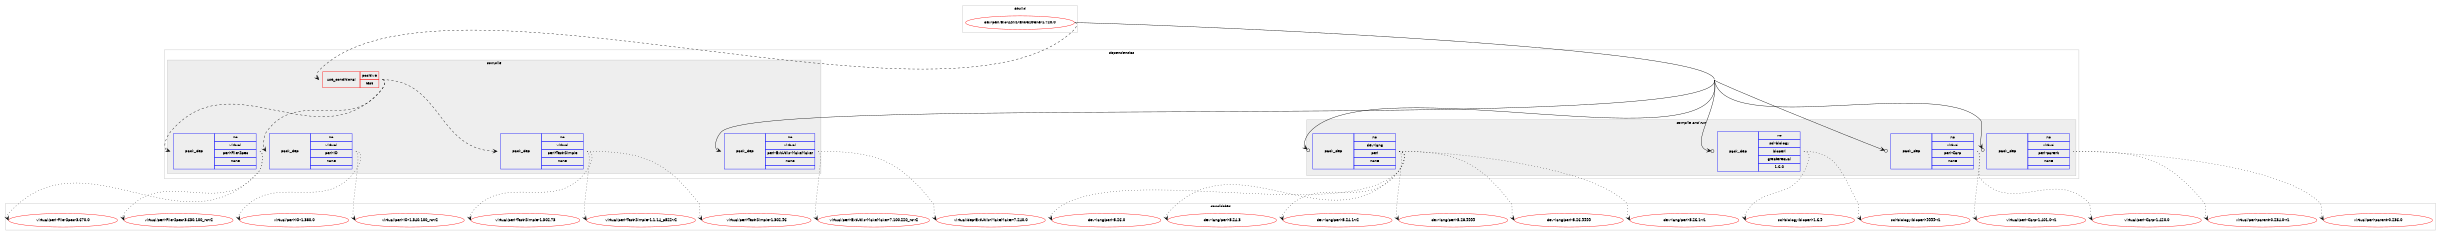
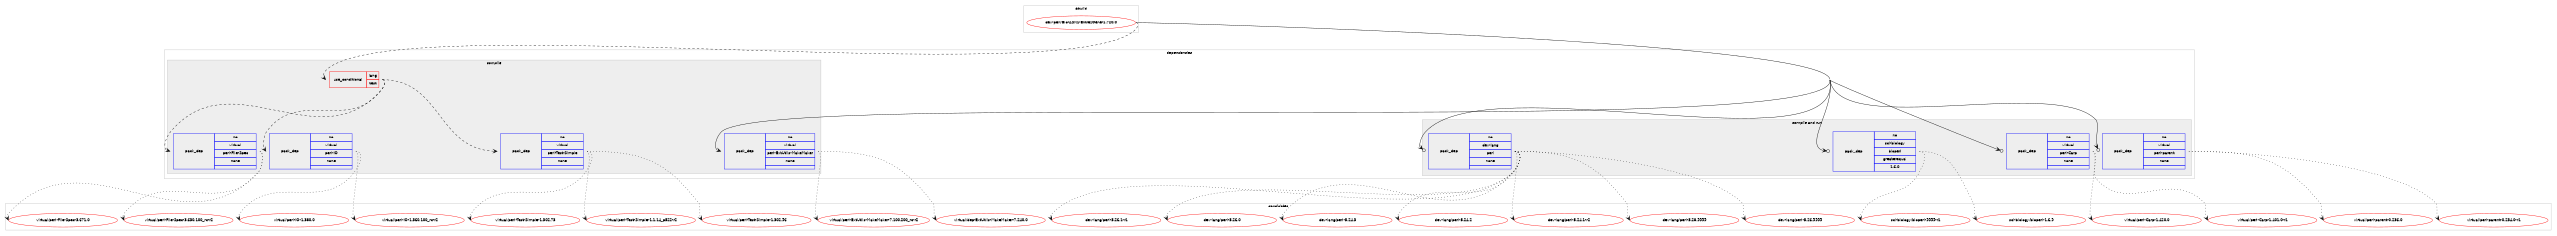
(369, 76) -> (373, 76)
(63, 220) -> (63, 220)
(410, 220) -> (410, 220)
(874, 220) -> (874, 220)
none -> (1453, 220)
